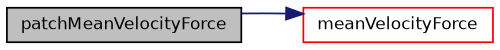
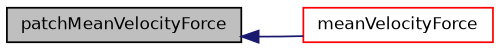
(264, 13) -> (281, 37)
